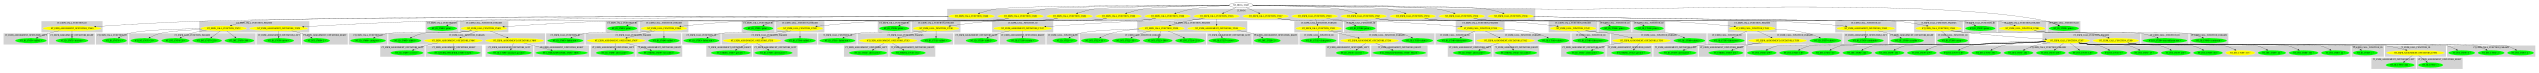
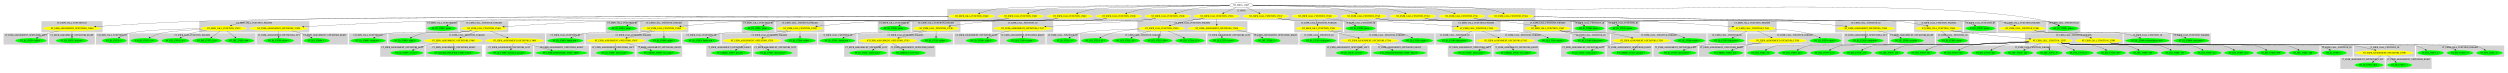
(2240, 53) -> (2176, 53)
(2335, 53) -> none
